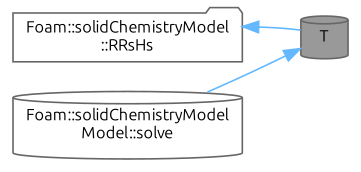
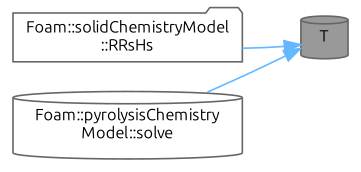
(280, 28) -> (263, 48)
(128, 125) -> (128, 125)
